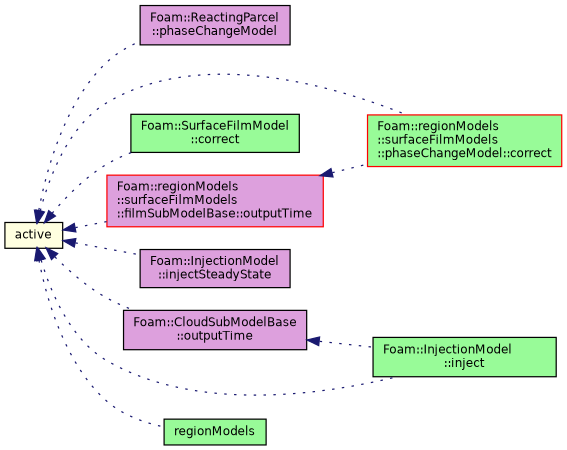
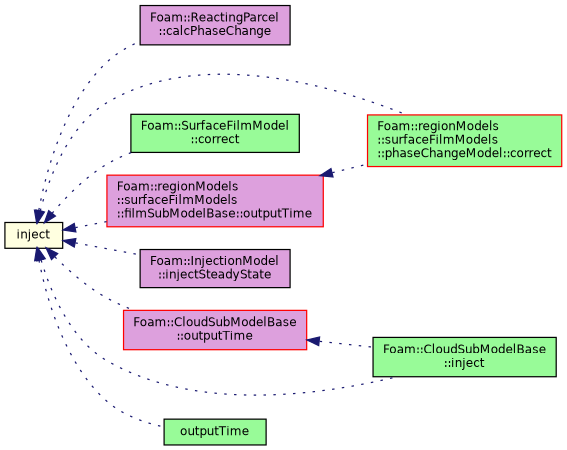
(215, 25) -> (215, 25)
(34, 235) -> (34, 235)
(215, 330) -> (215, 330)
(465, 357) -> (465, 357)
(215, 432) -> (215, 432)
